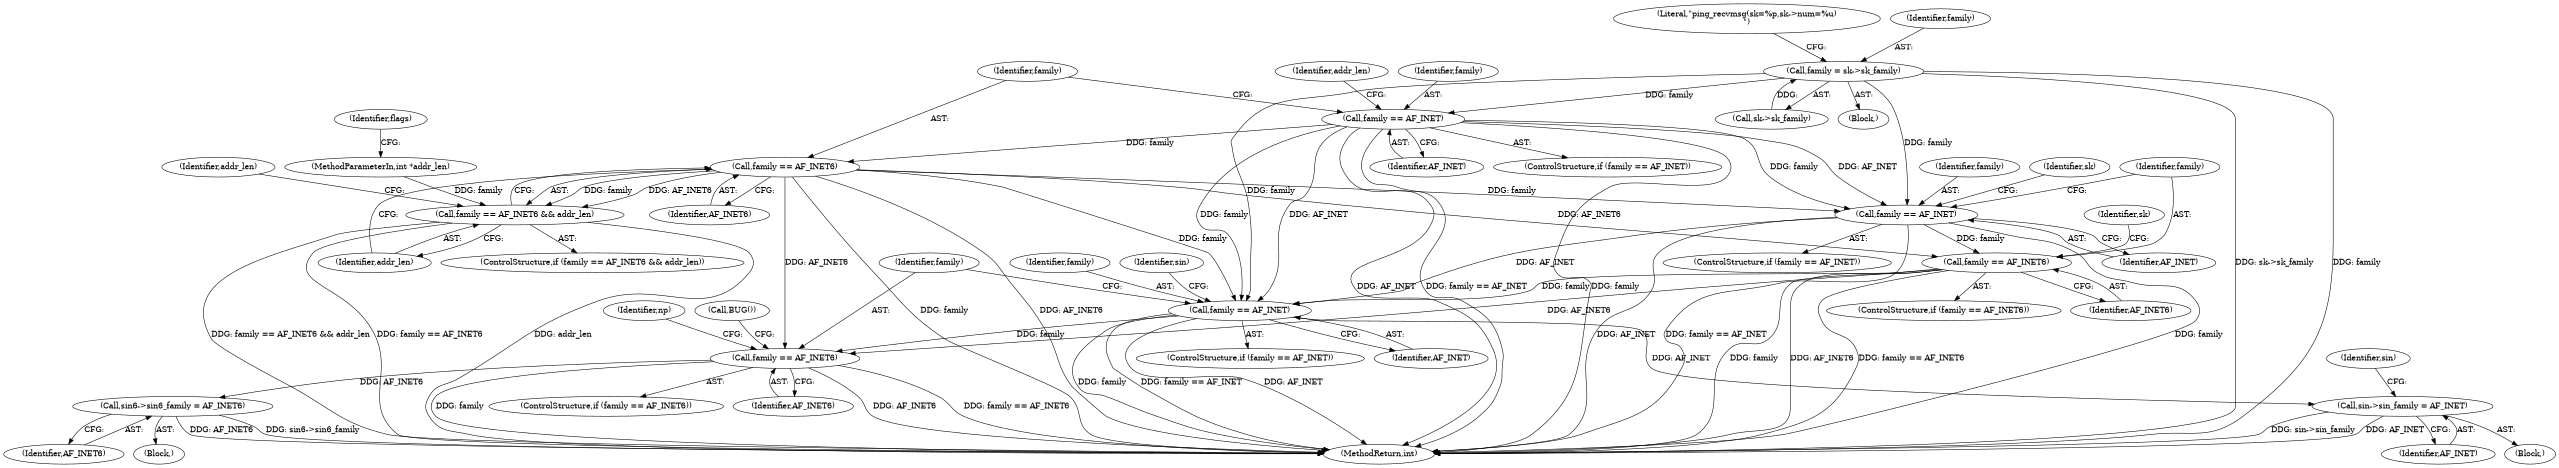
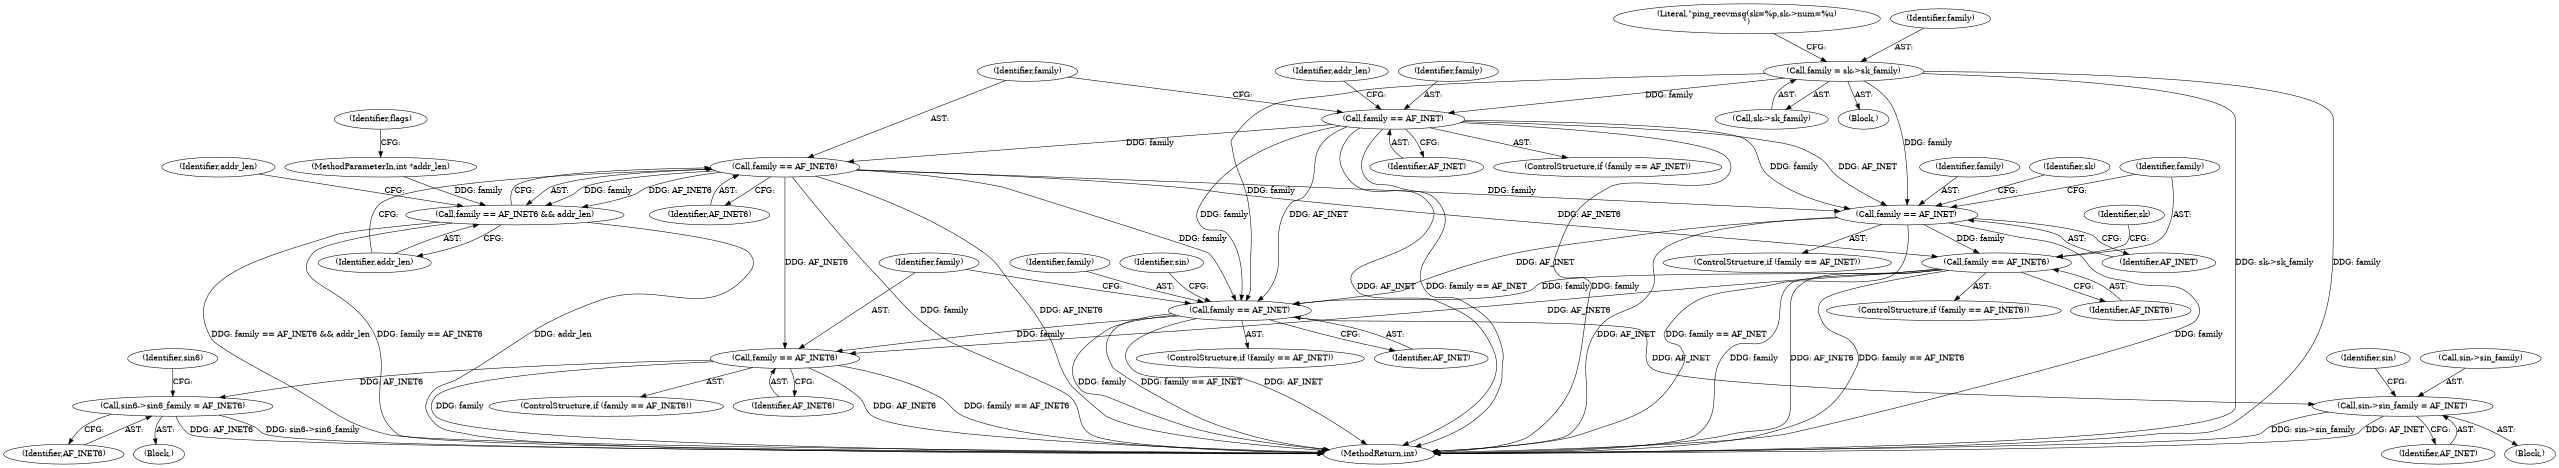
(1789, 95) -> (1789, 95)
(592, 263) -> none
(644, 311) -> none
(732, 311) -> none
none -> (173, 359)
none -> (2481, 359)
